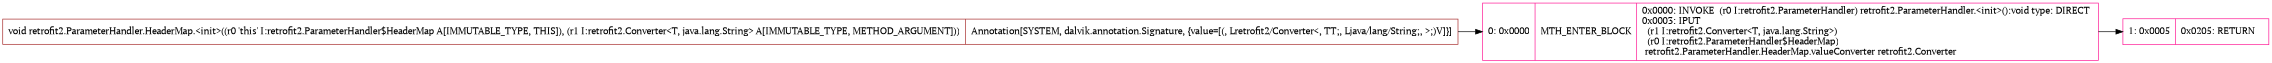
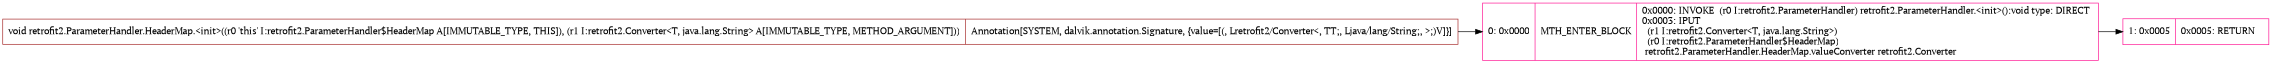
(2222, 31) -> (2222, 31)
